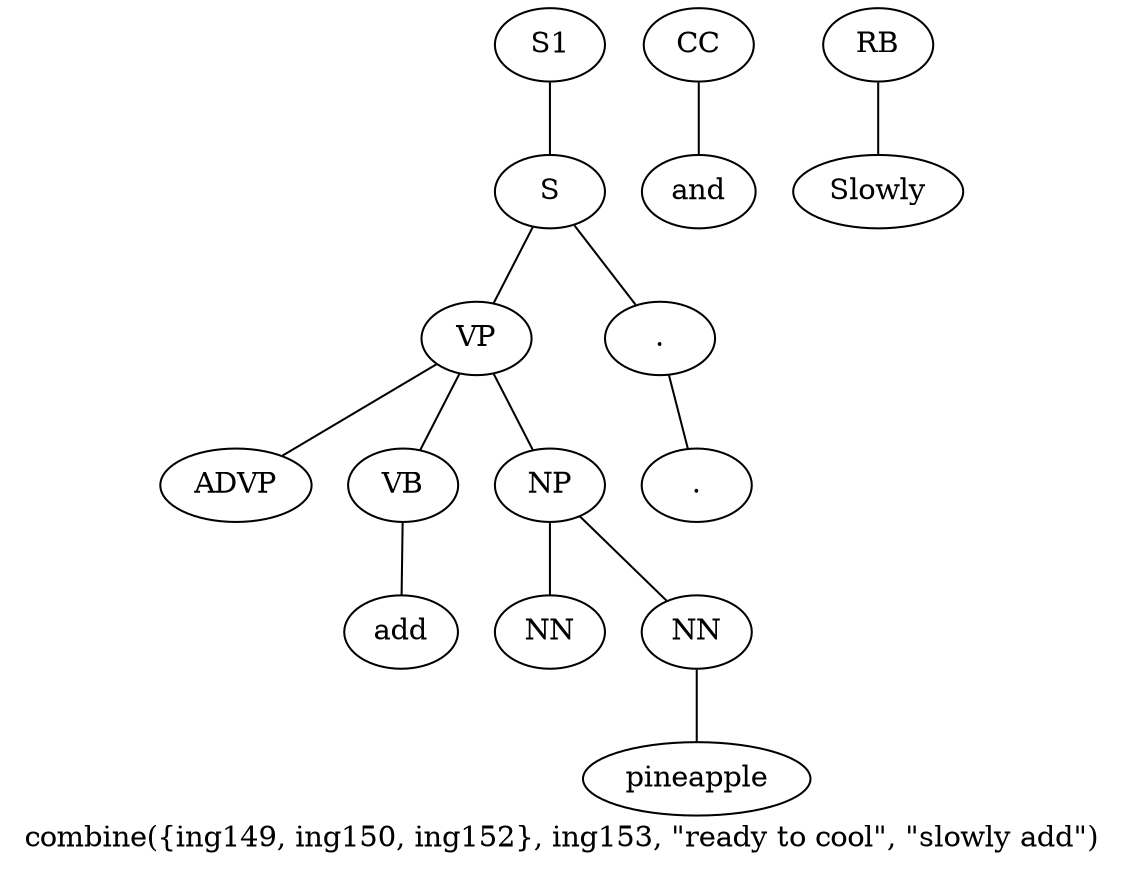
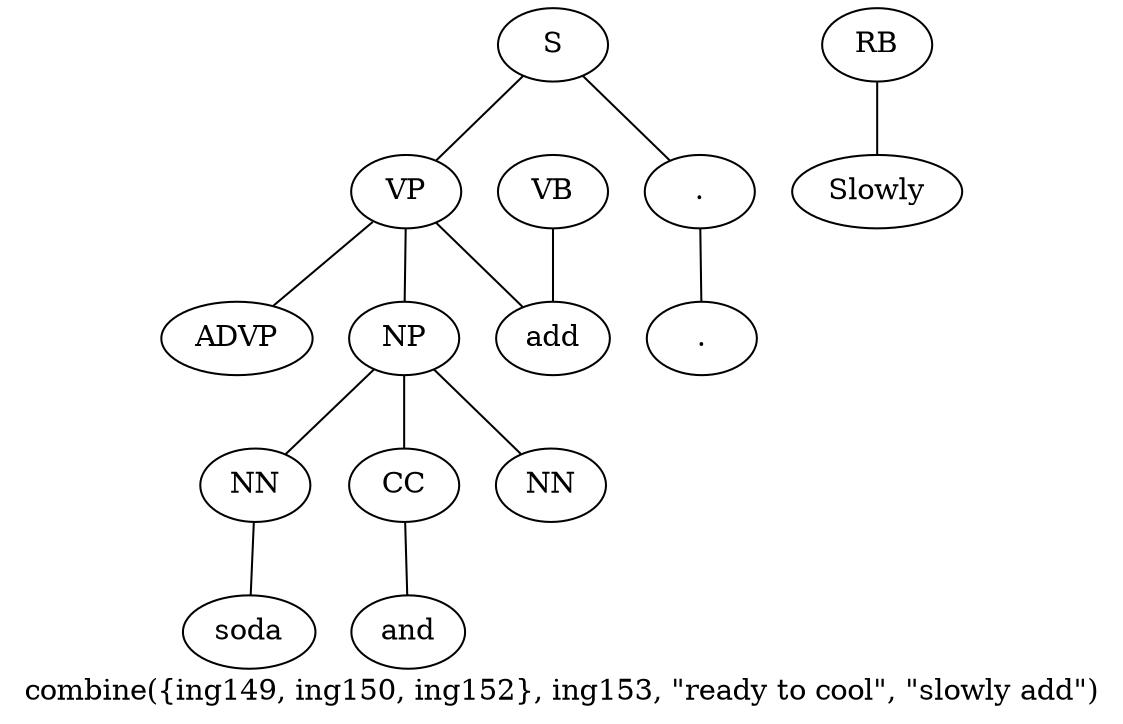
(550, 45) -> none
none -> (404, 412)
(440, 412) -> (479, 265)
none -> (249, 632)
(697, 779) -> none
